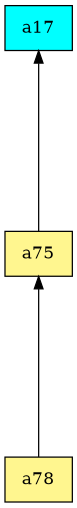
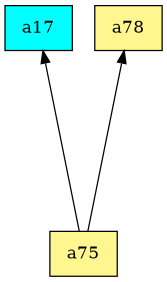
(39, 373) -> (105, 147)
